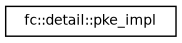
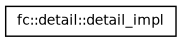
(91, 21) -> (91, 21)
